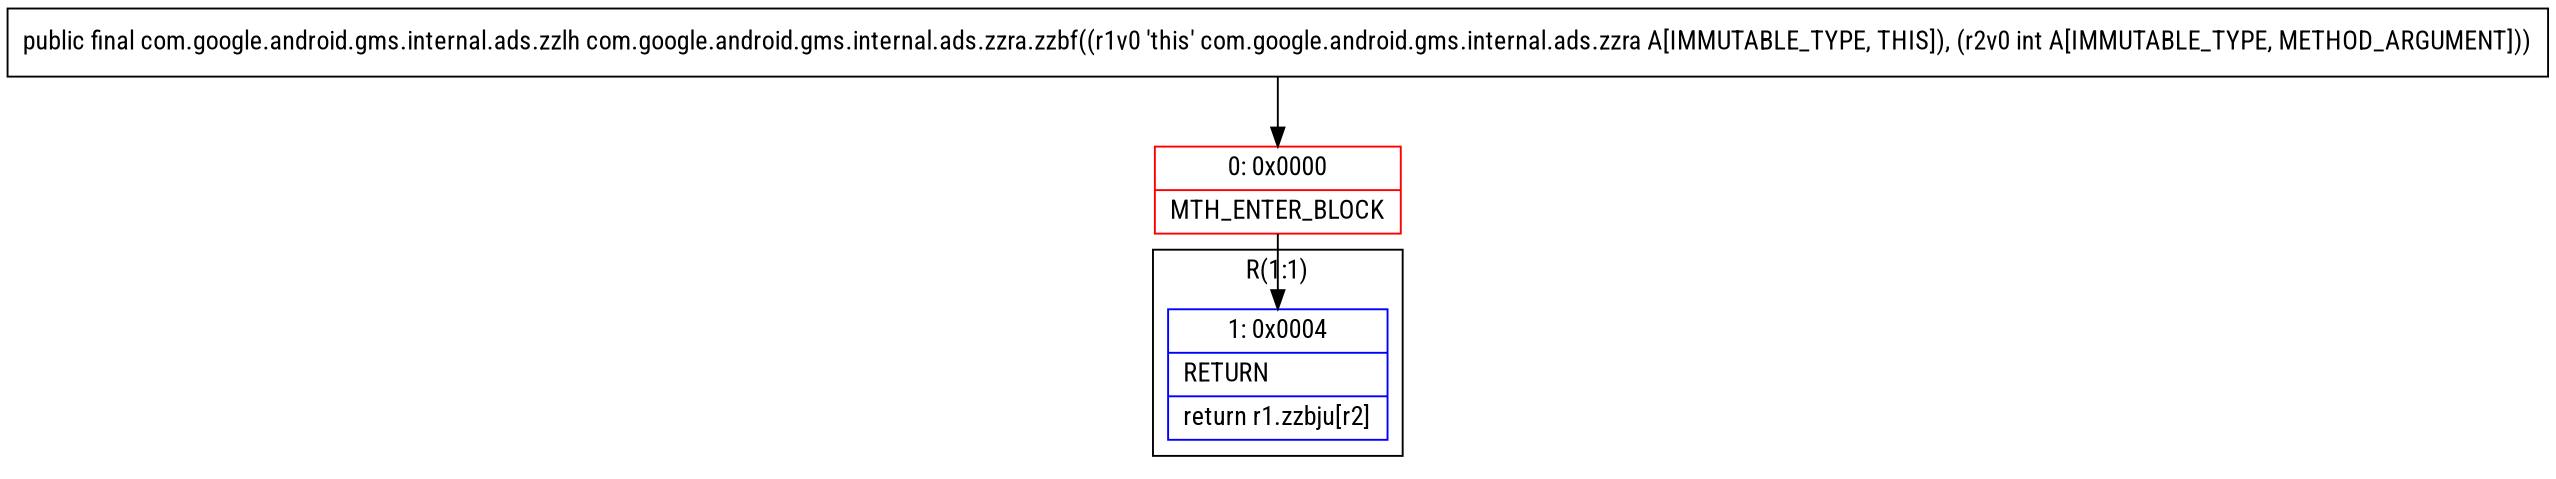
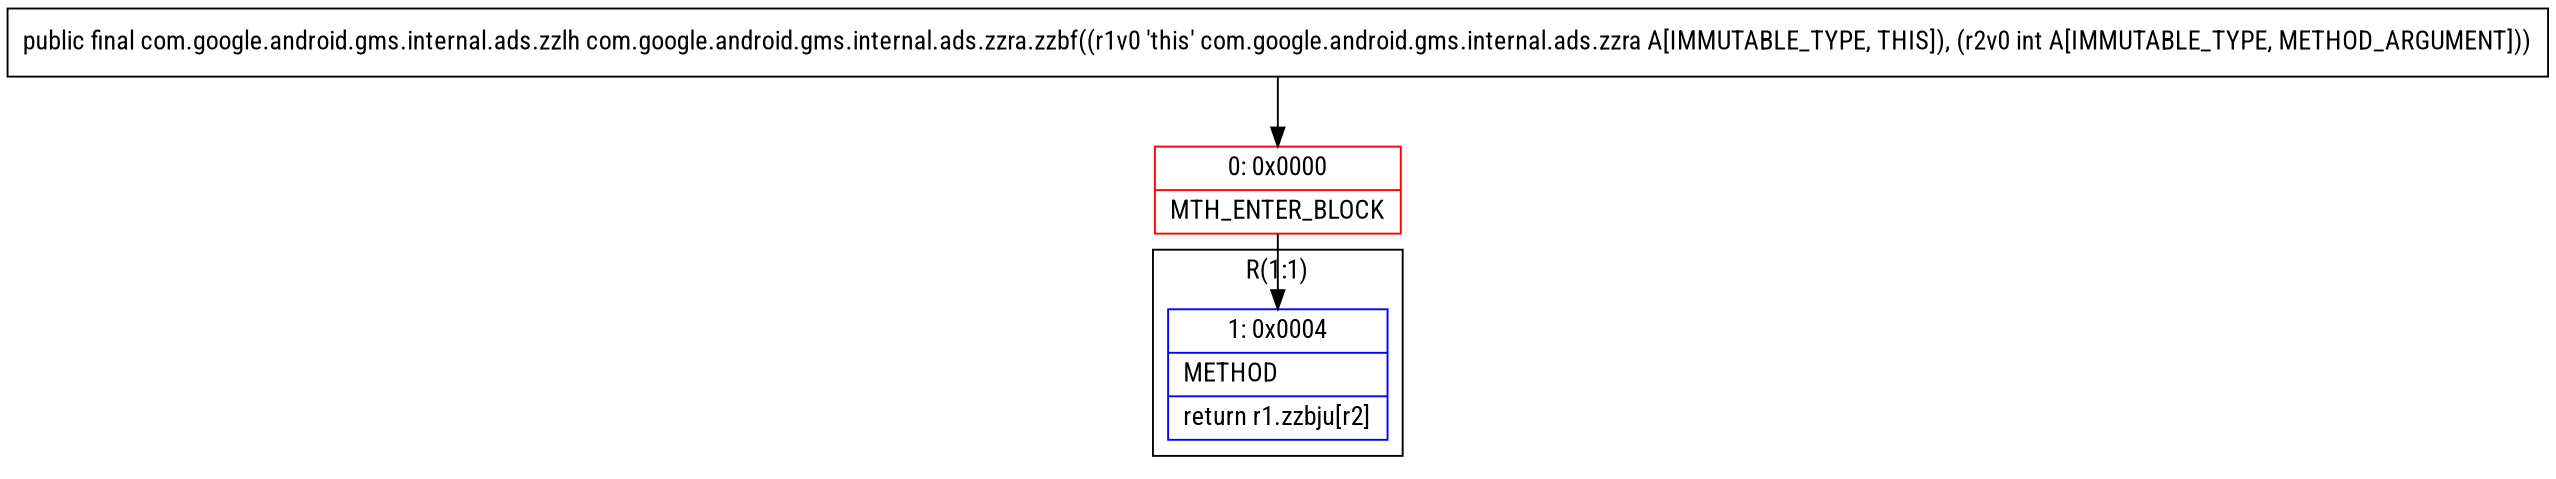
(1227, 374) -> (1231, 374)
